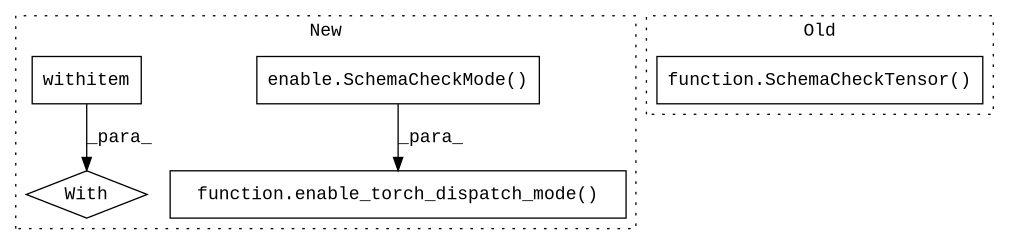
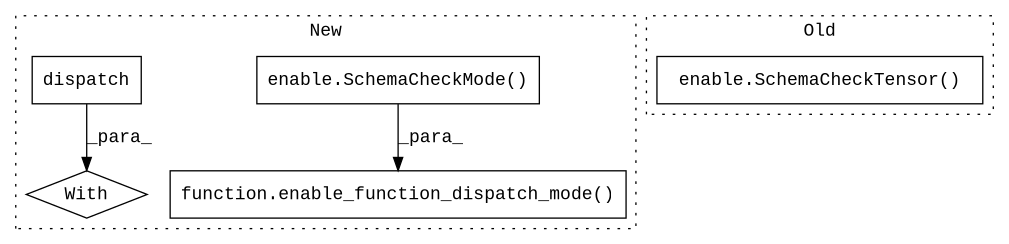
(87, 80) -> (87, 80)
(820, 80) -> (820, 80)
(398, 194) -> (398, 194)
